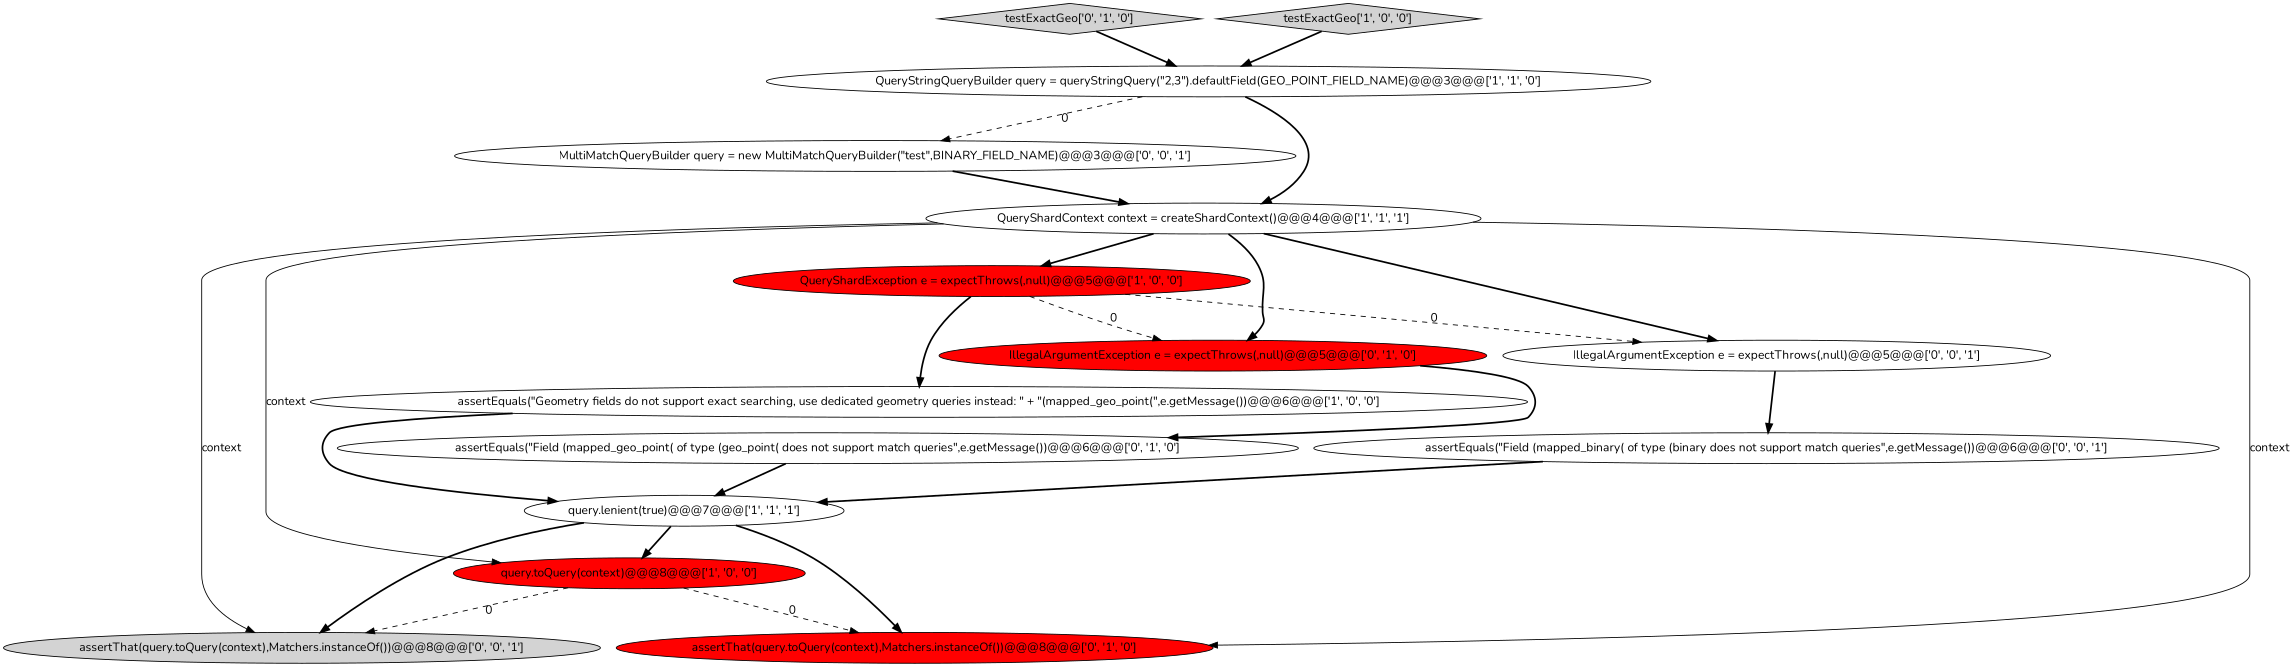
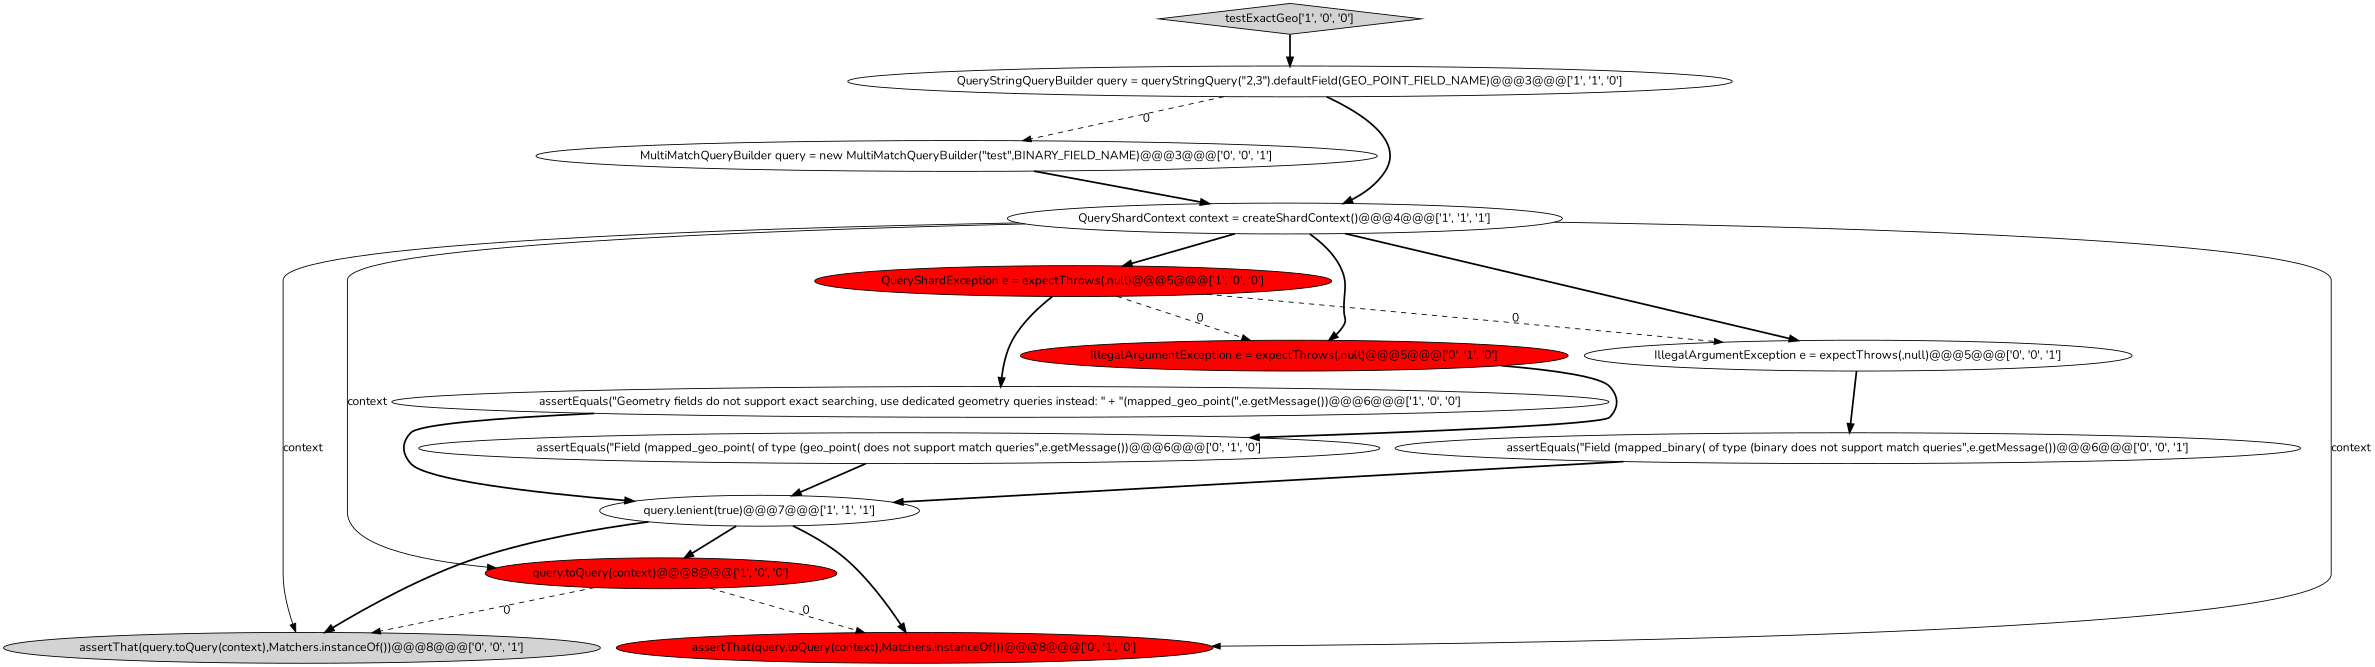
(1070, 19) -> none
